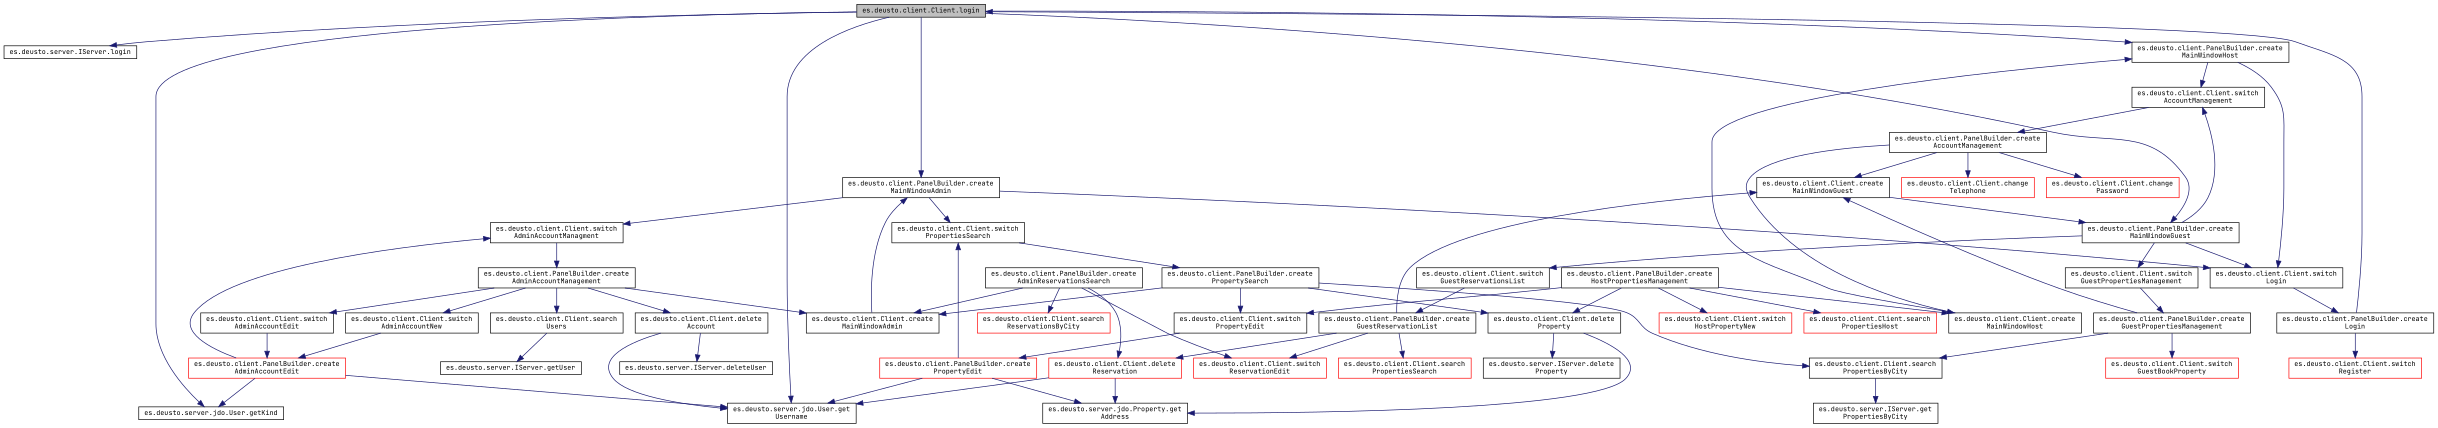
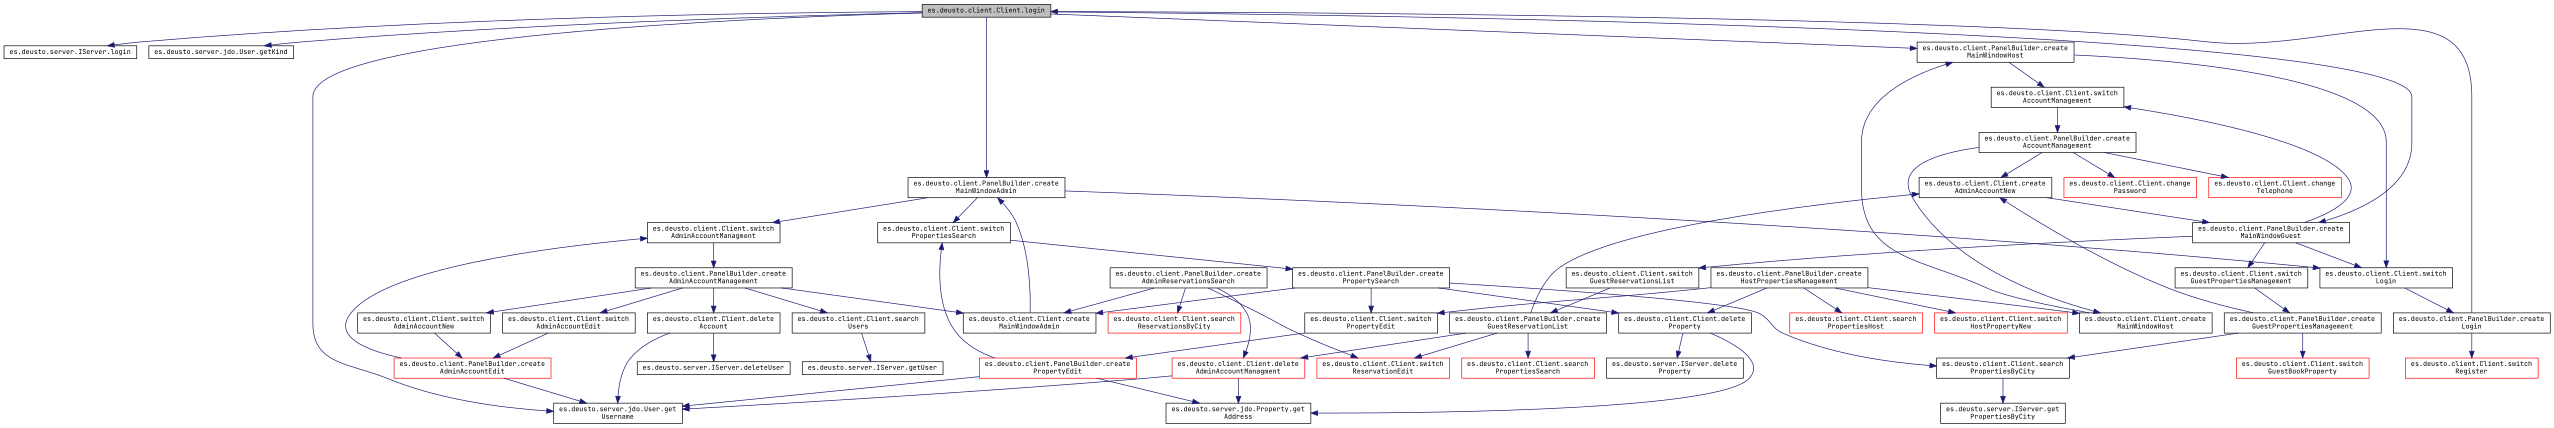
(1823, 188) -> (1985, 188)
(1115, 368) -> (1238, 368)
(239, 390) -> none
